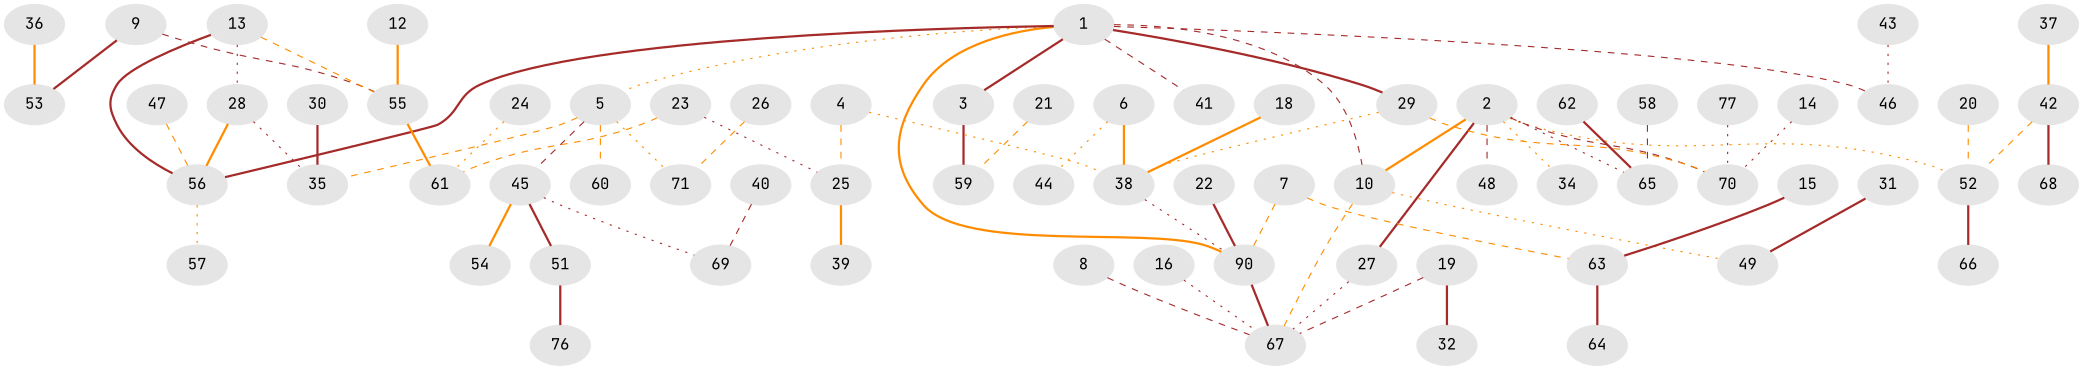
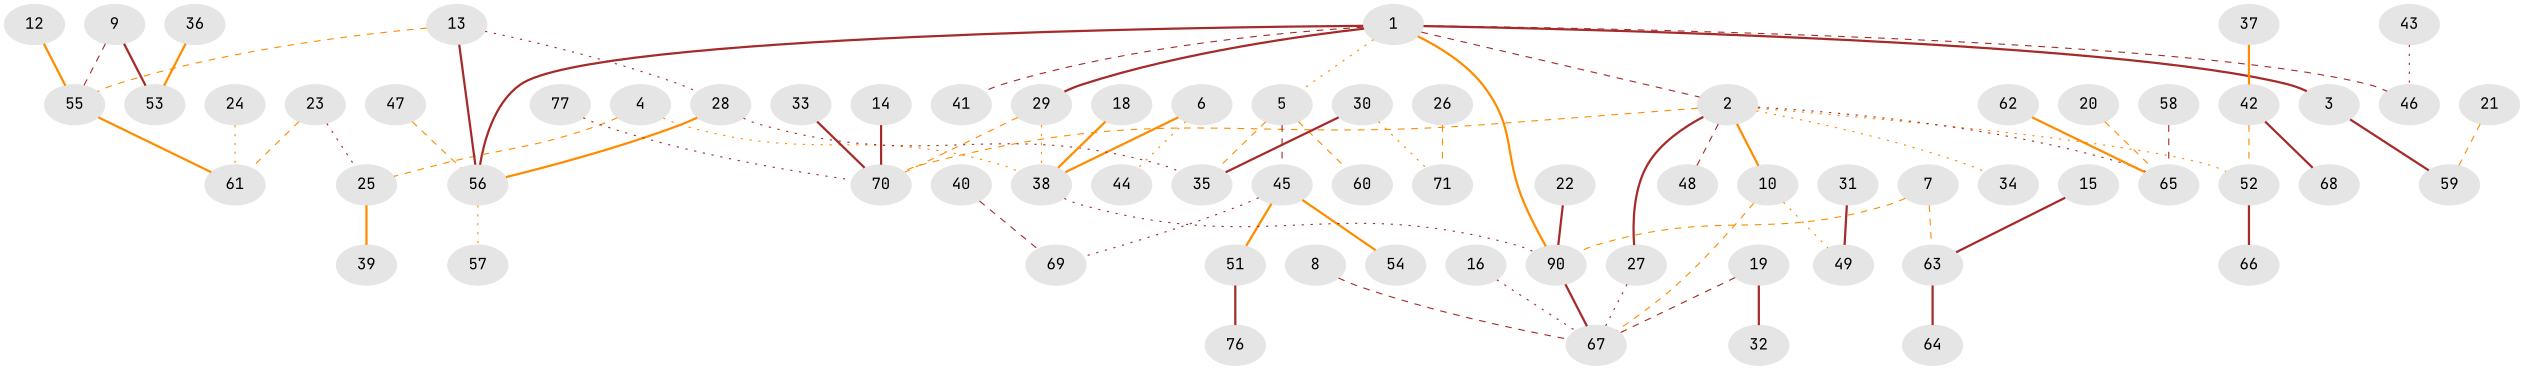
(1267, 51) -> (1561, 65)
none -> (801, 105)
(640, 145) -> (1402, 145)
(1607, 145) -> (1339, 130)
(1968, 145) -> (2125, 141)
(1761, 152) -> (881, 138)
(1619, 156) -> (2063, 132)
(540, 225) -> (1262, 219)
